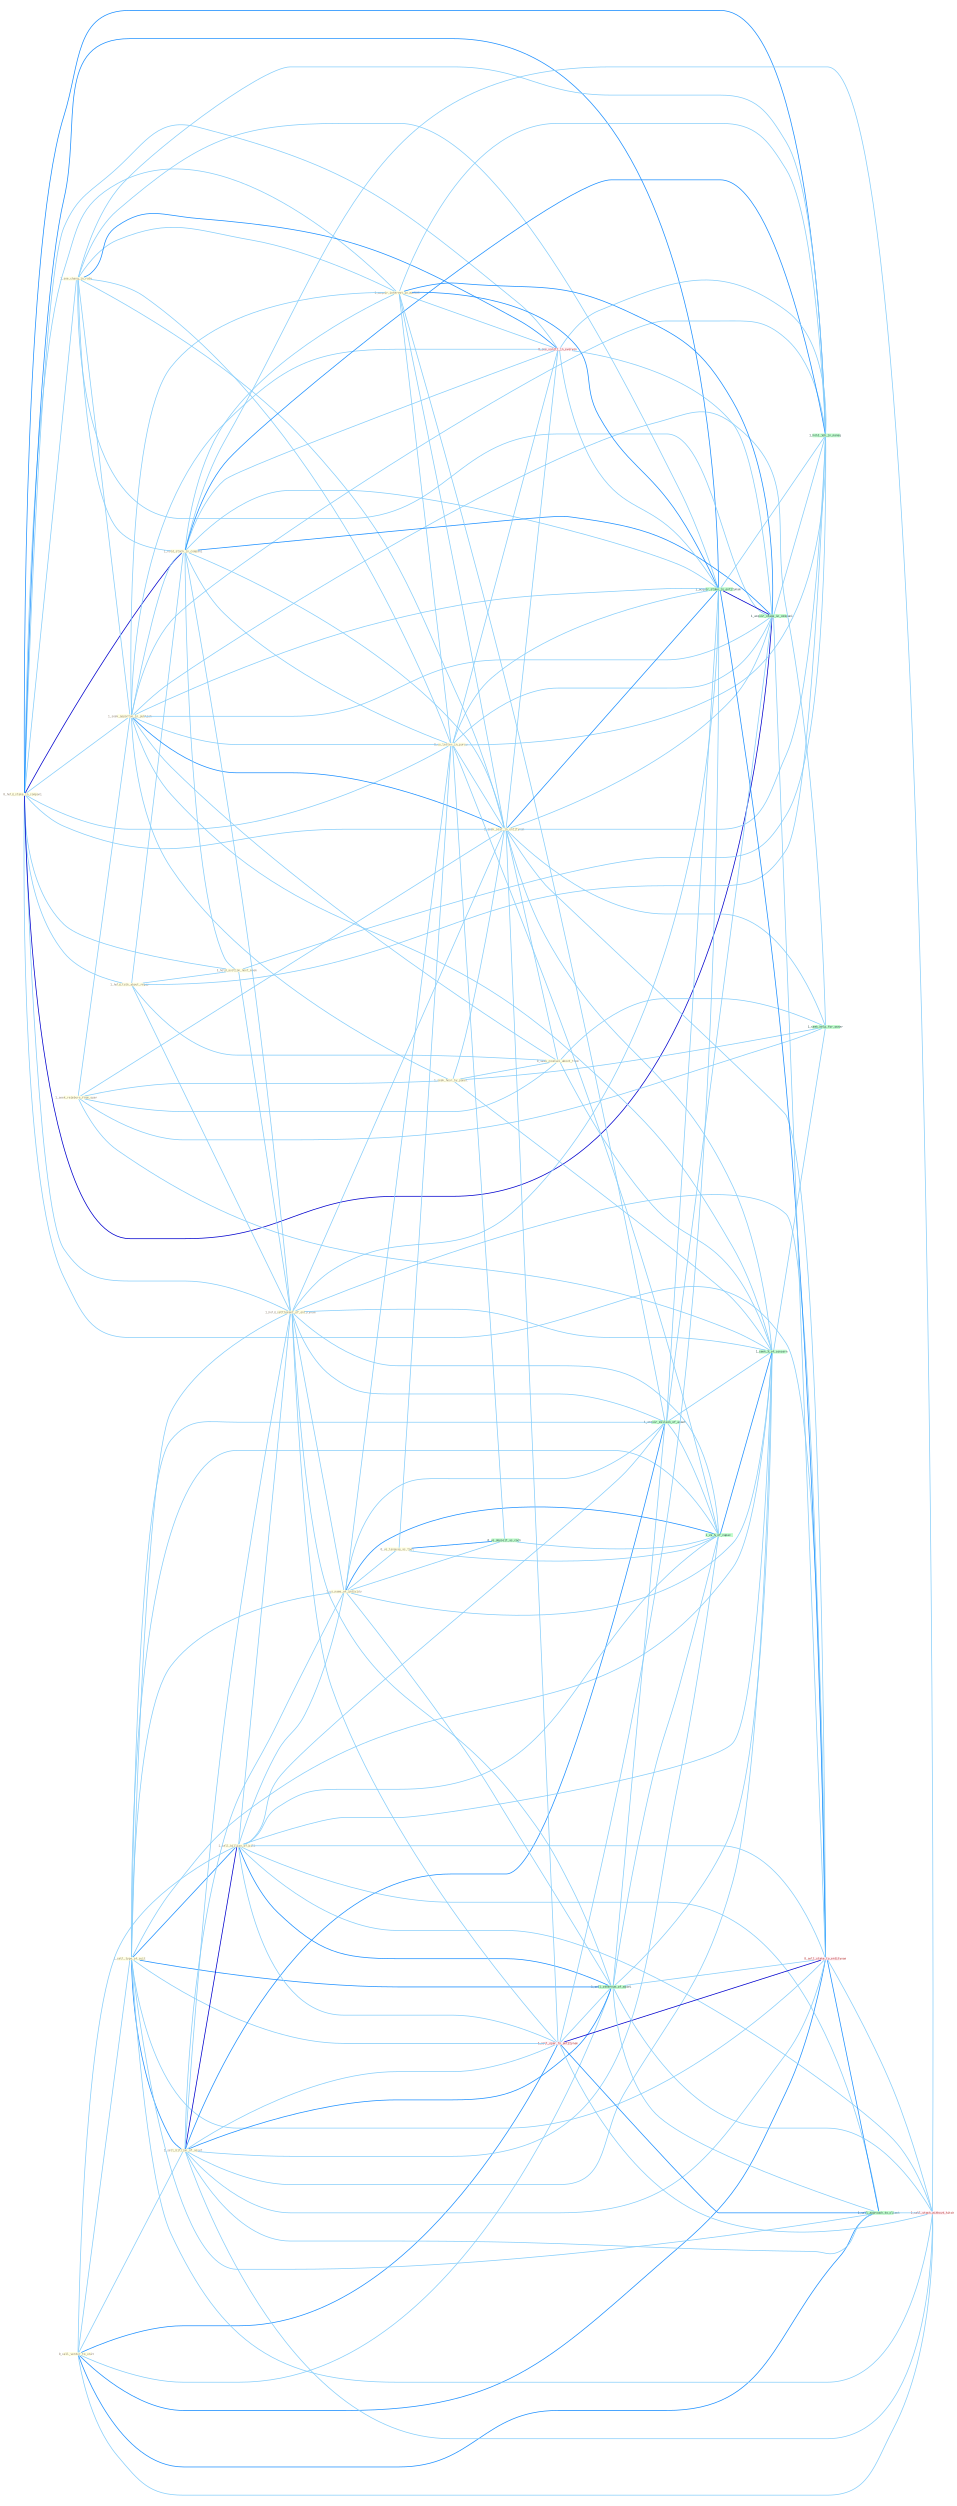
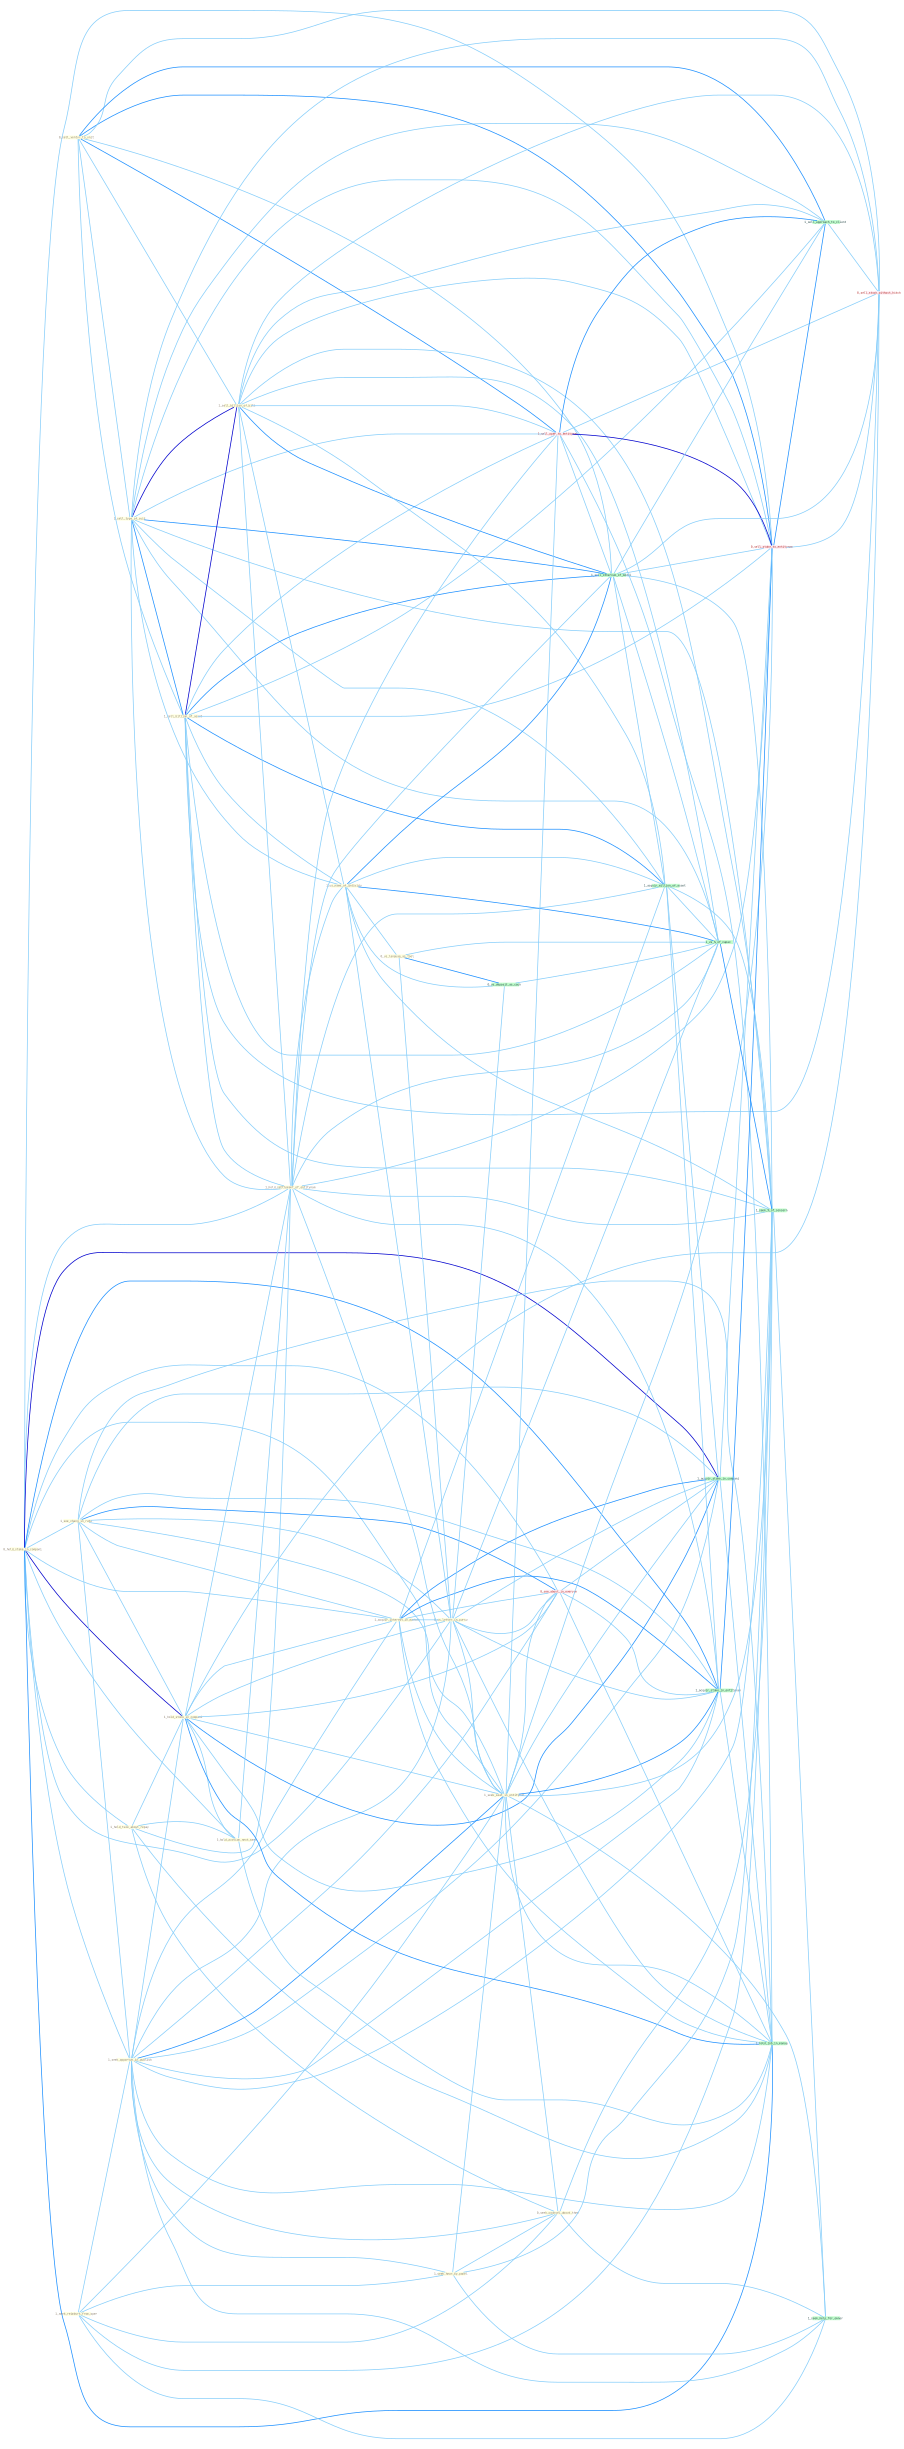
(559, 349) -> (559, 1592)
(746, 603) -> none
(690, 1322) -> (755, 1223)
(487, 1784) -> (503, 749)
(184, 1902) -> (171, 451)
